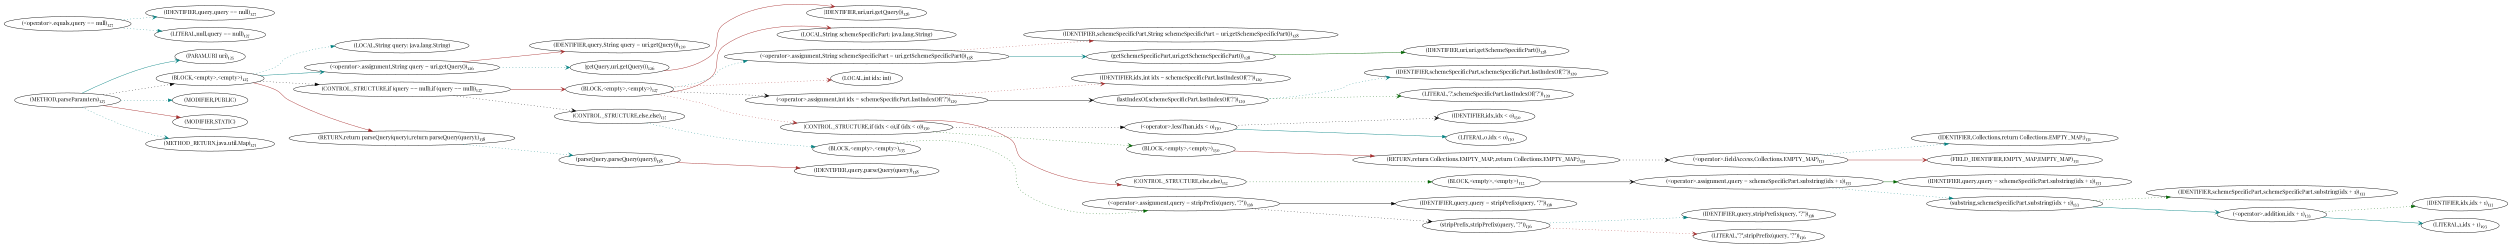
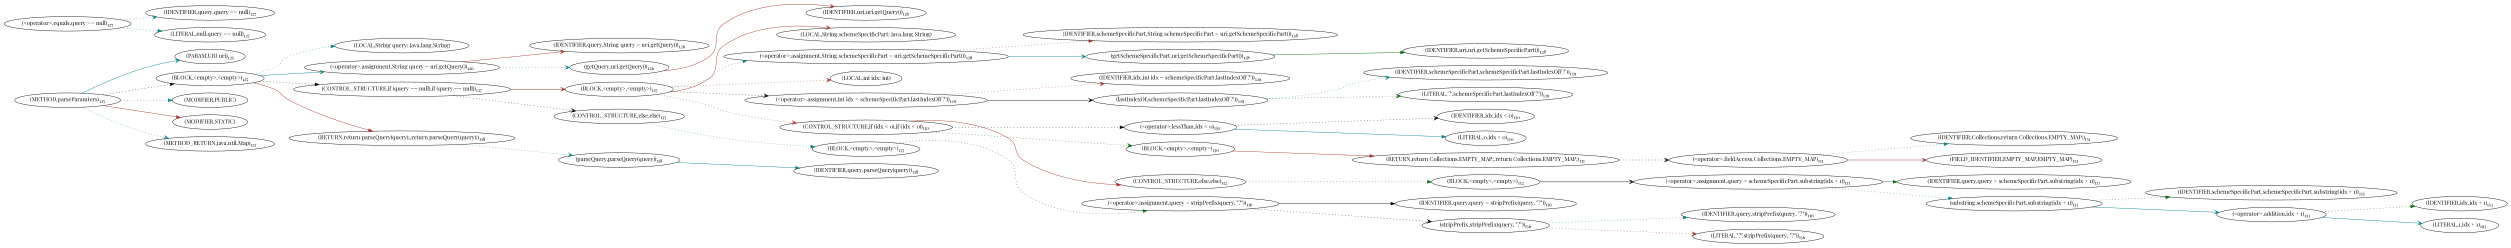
(682, 45) -> (682, 45)
(736, 165) -> (736, 165)
